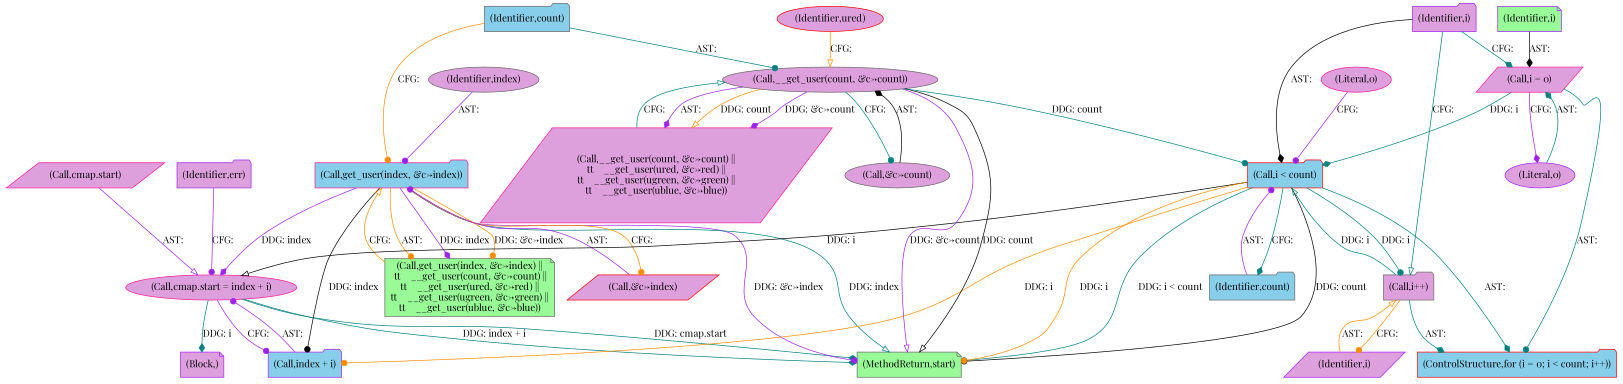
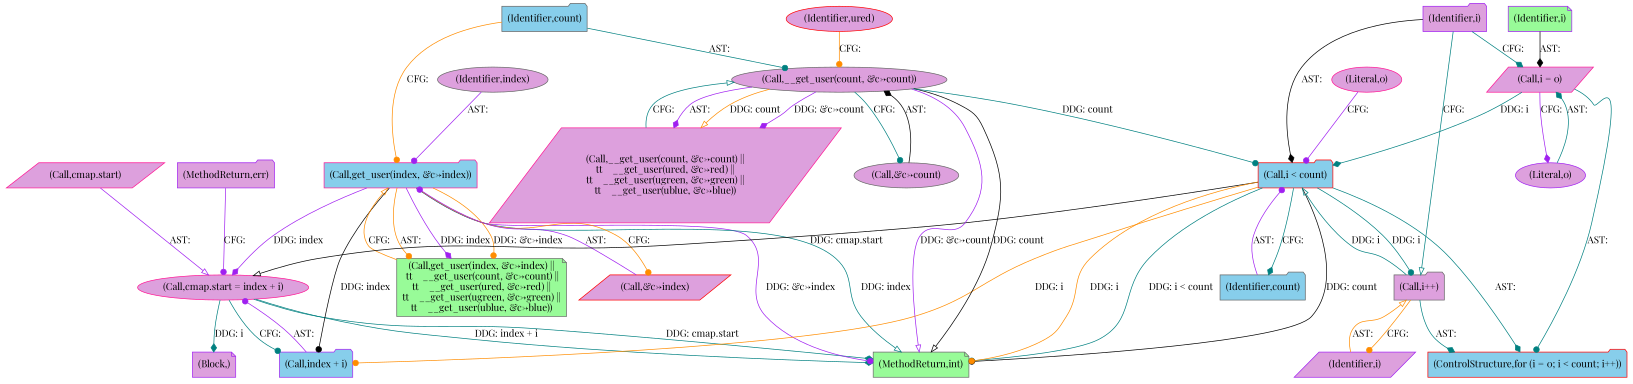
(830, 46) -> (839, 46)
(214, 175) -> (226, 175)
(841, 241) -> (847, 241)
(237, 329) -> (248, 329)
(909, 365) -> (921, 365)
